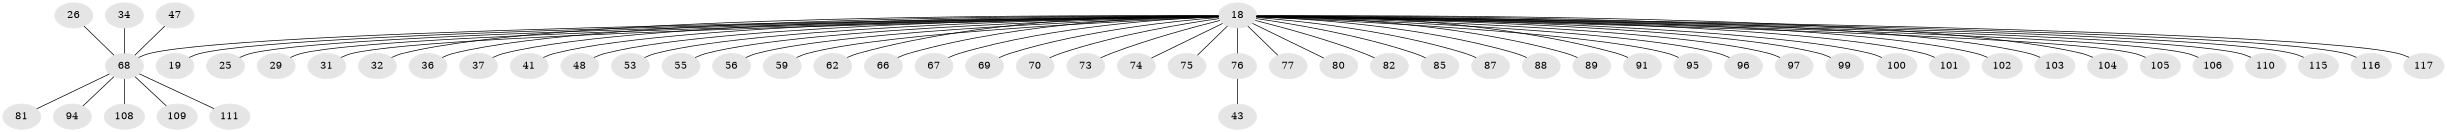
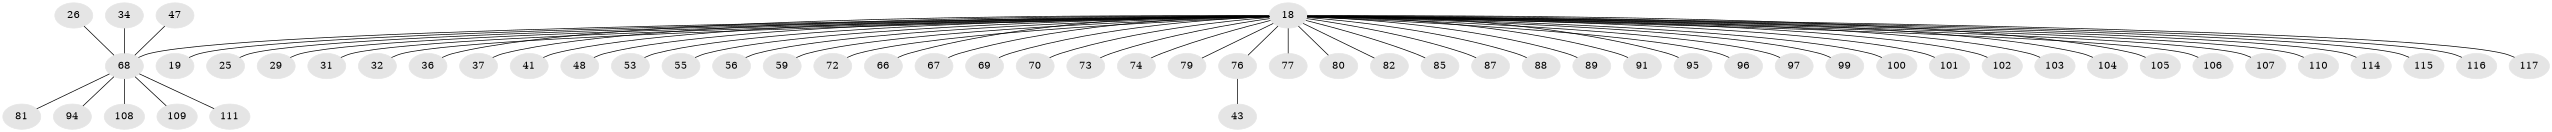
(833, 66) -> (833, 66)
(1187, 66) -> (1187, 66)
none -> (2266, 66)
none -> (2371, 66)
